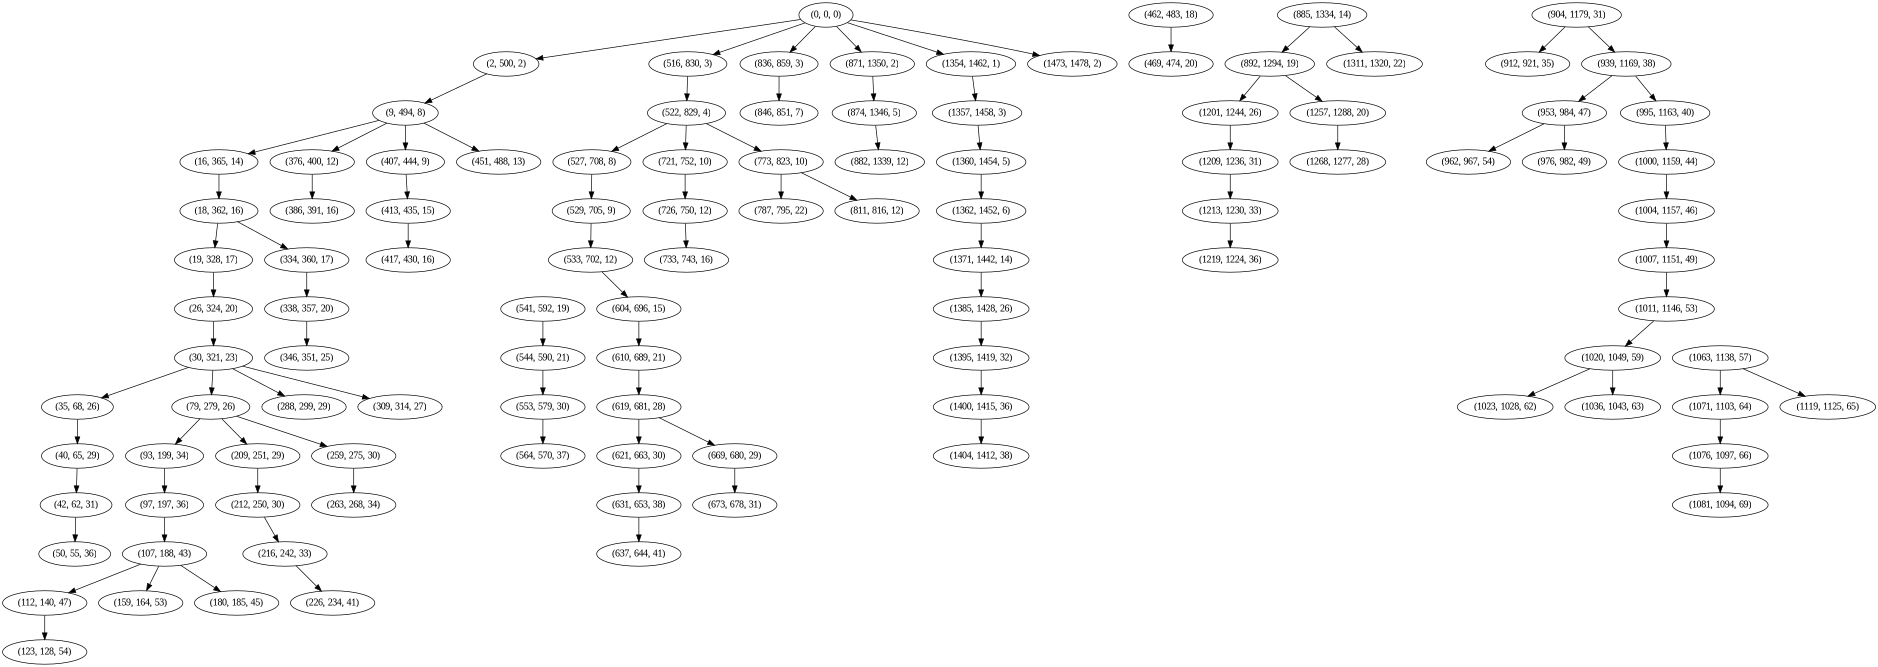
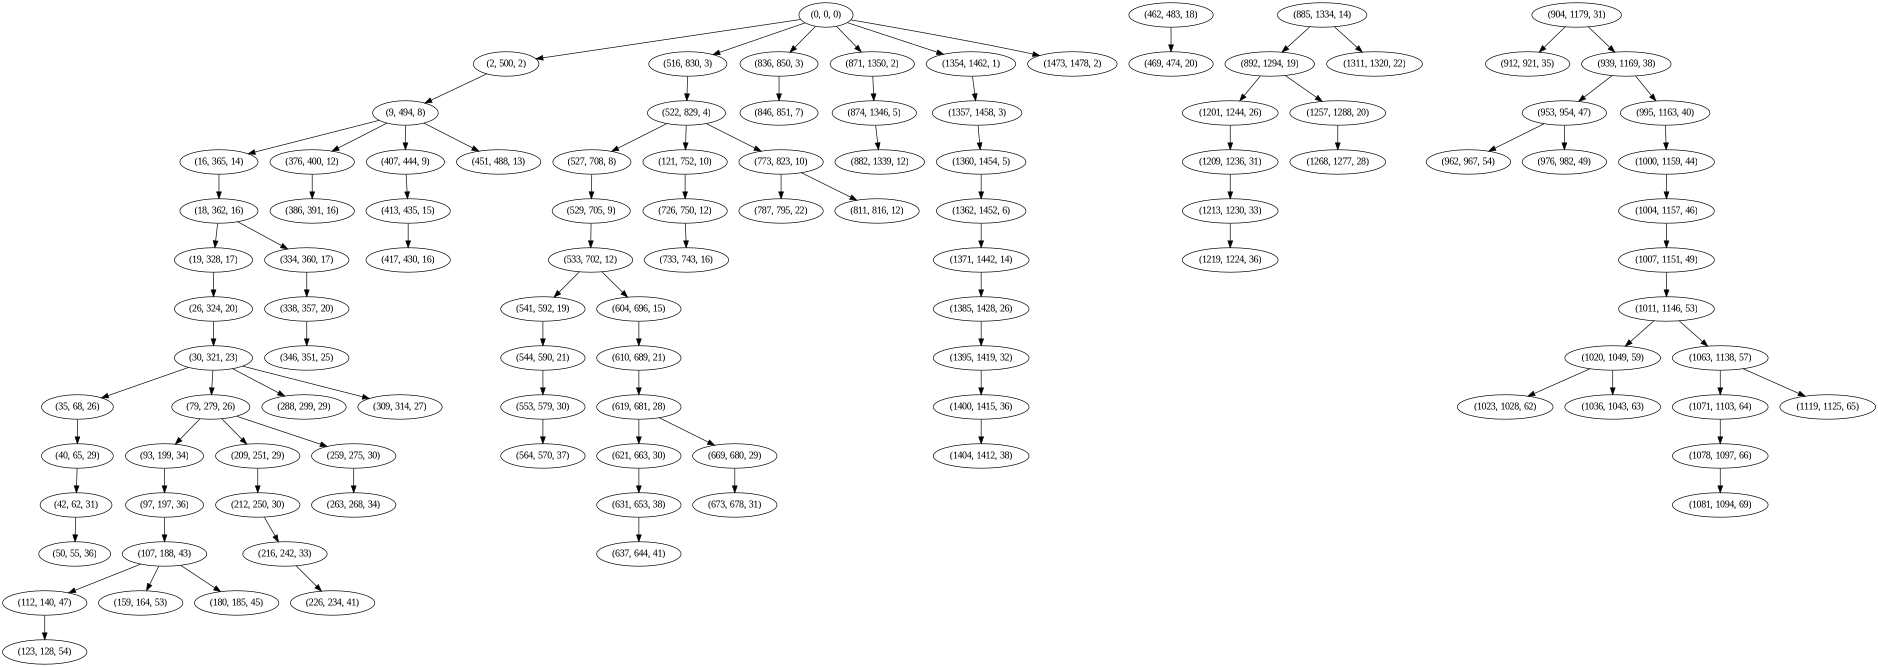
(779, 64) -> (779, 64)
(1564, 113) -> (1564, 113)
(685, 162) -> (685, 162)
none -> (569, 282)
none -> (1691, 331)
(1720, 456) -> (1720, 456)
